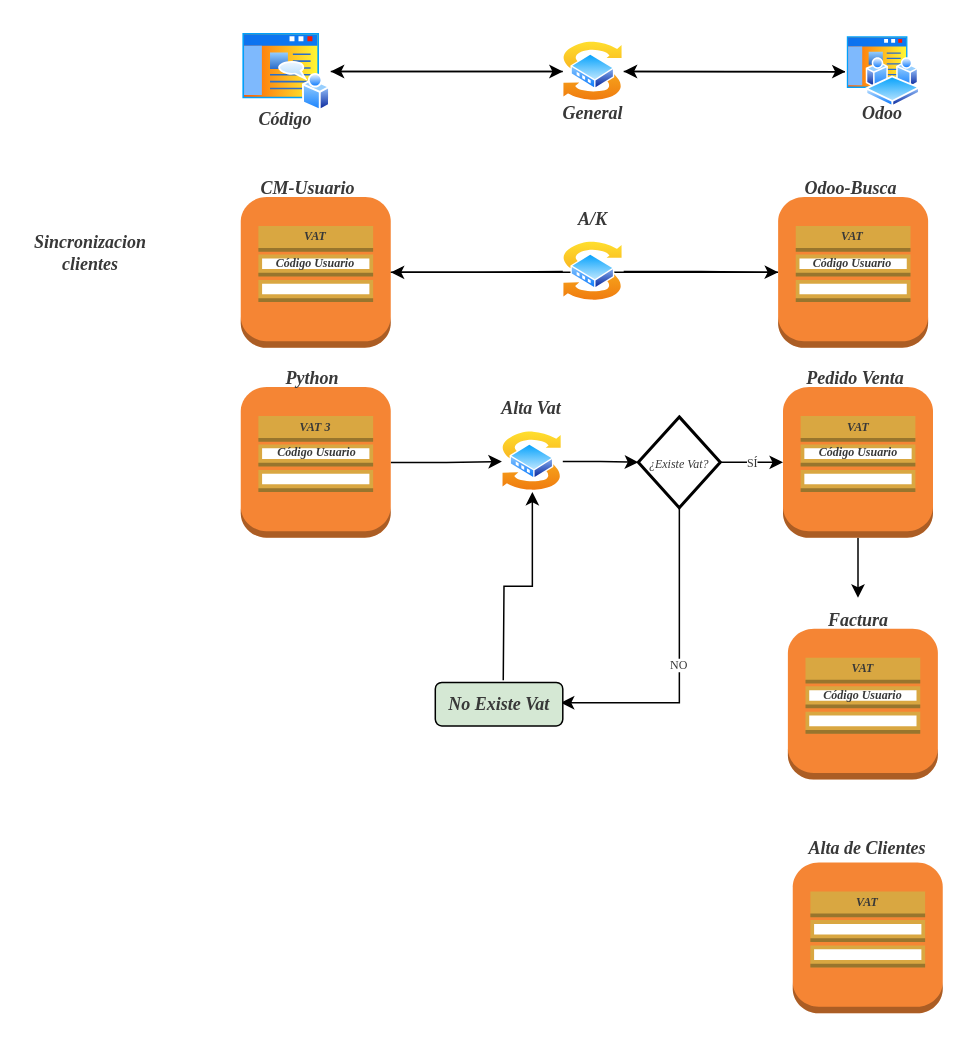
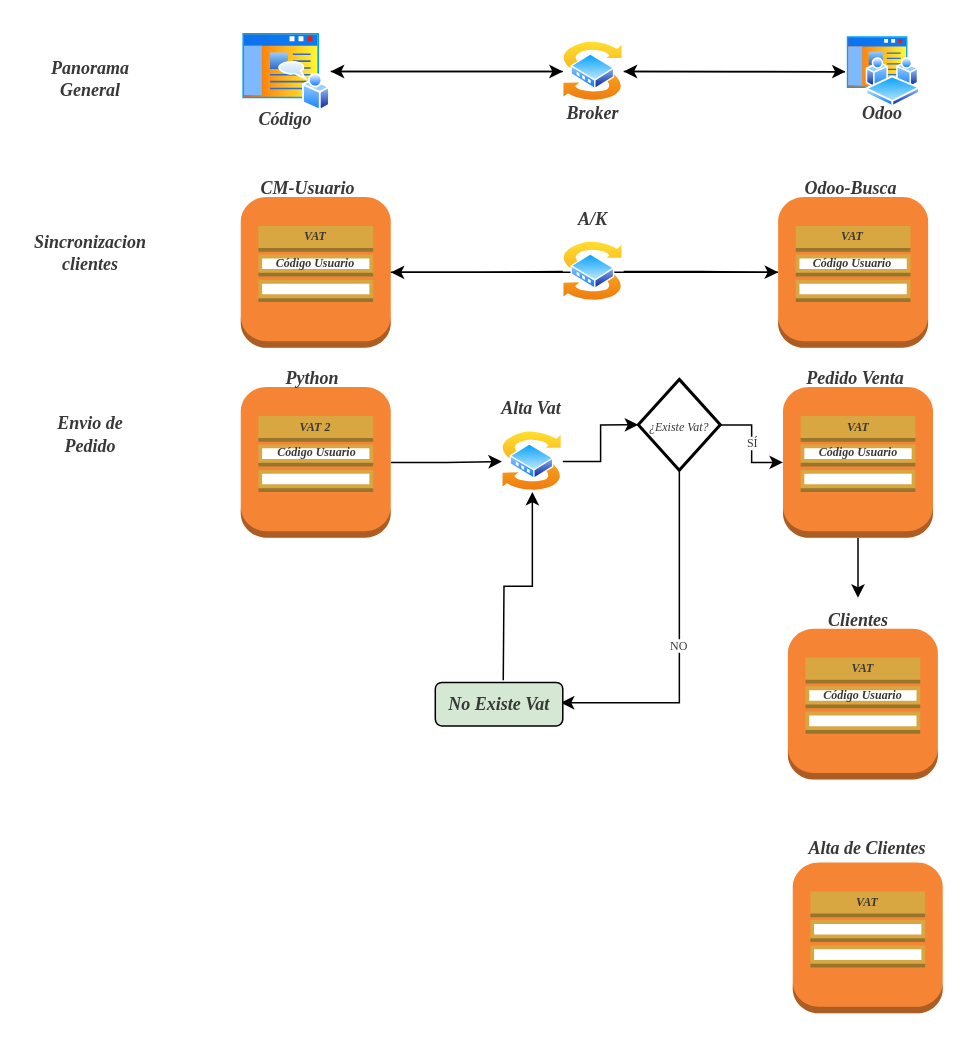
none -> (91, 79)
(593, 113) -> (593, 113)
(316, 425) -> (316, 425)
none -> (91, 434)
(679, 462) -> (679, 425)
(859, 620) -> (859, 620)
